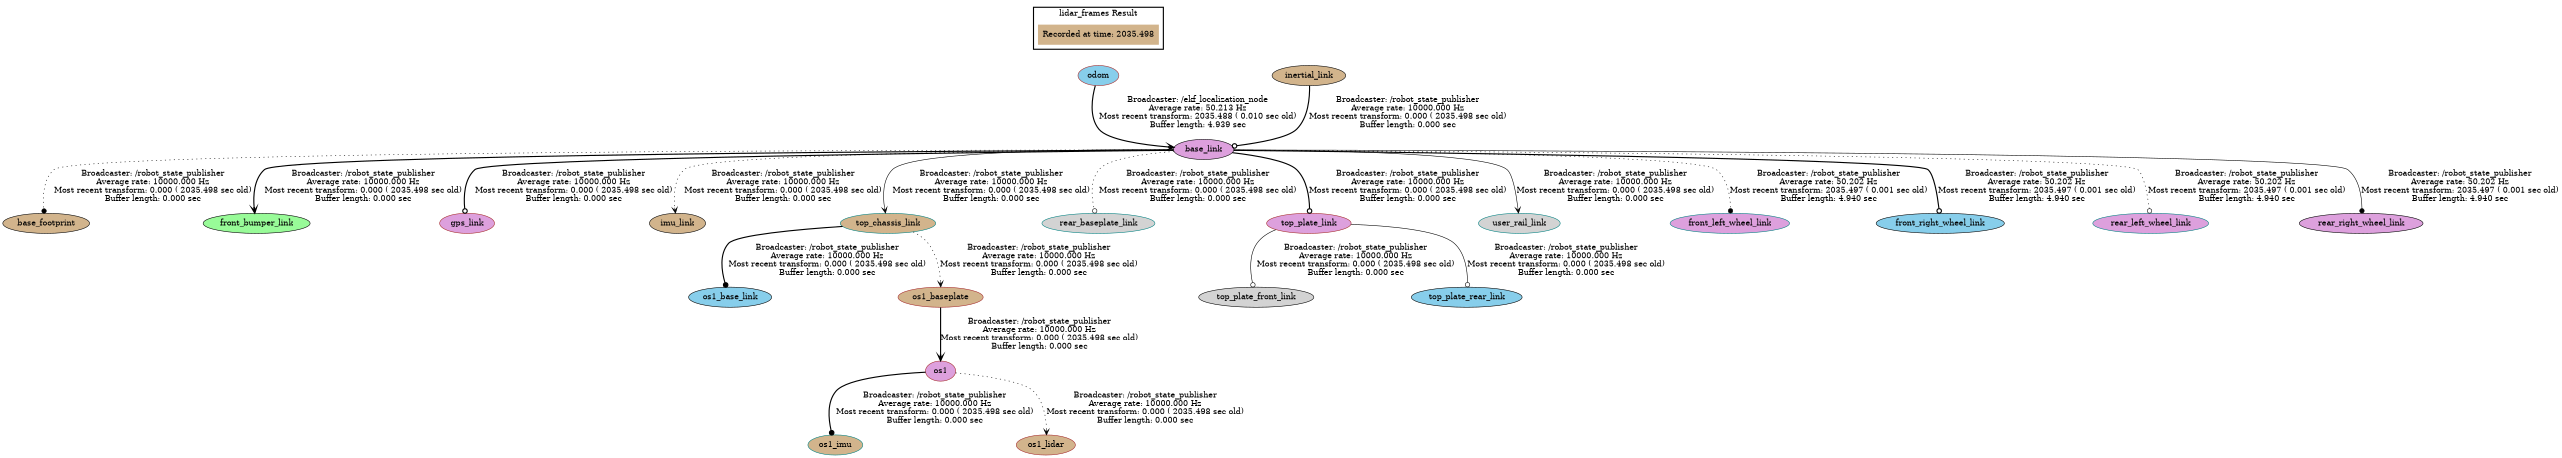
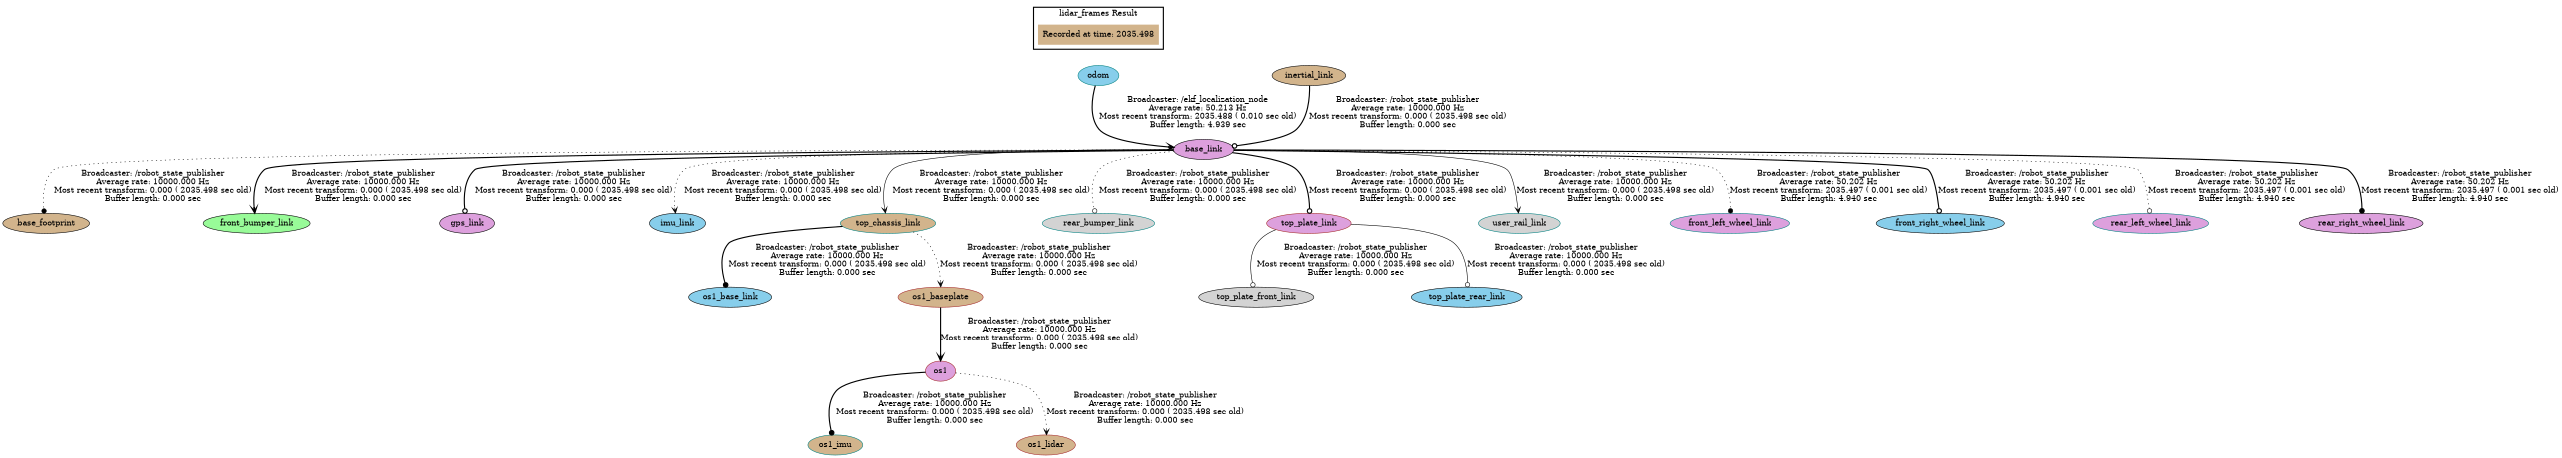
(1098, 76) -> (1098, 76)
(1841, 153) -> (1841, 153)
(467, 223) -> (467, 223)
(678, 223) -> (678, 223)
(1098, 223) -> (1098, 223)
